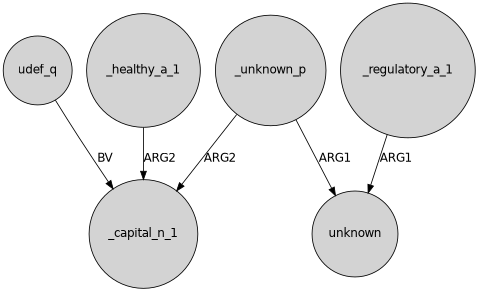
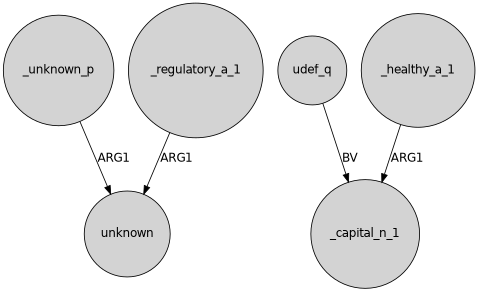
(209, 149) -> none
(160, 159) -> (407, 159)
